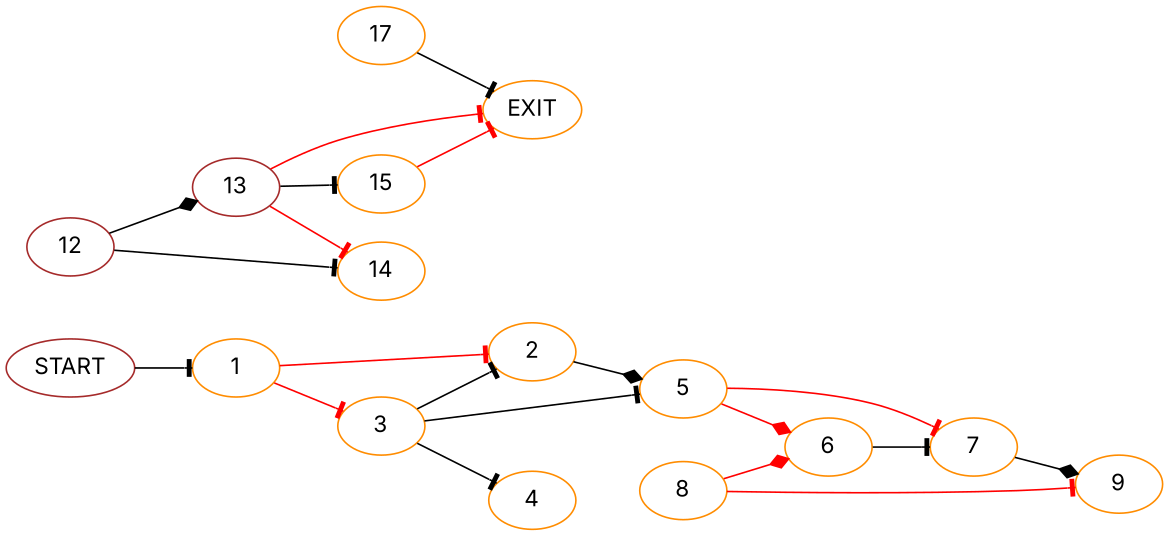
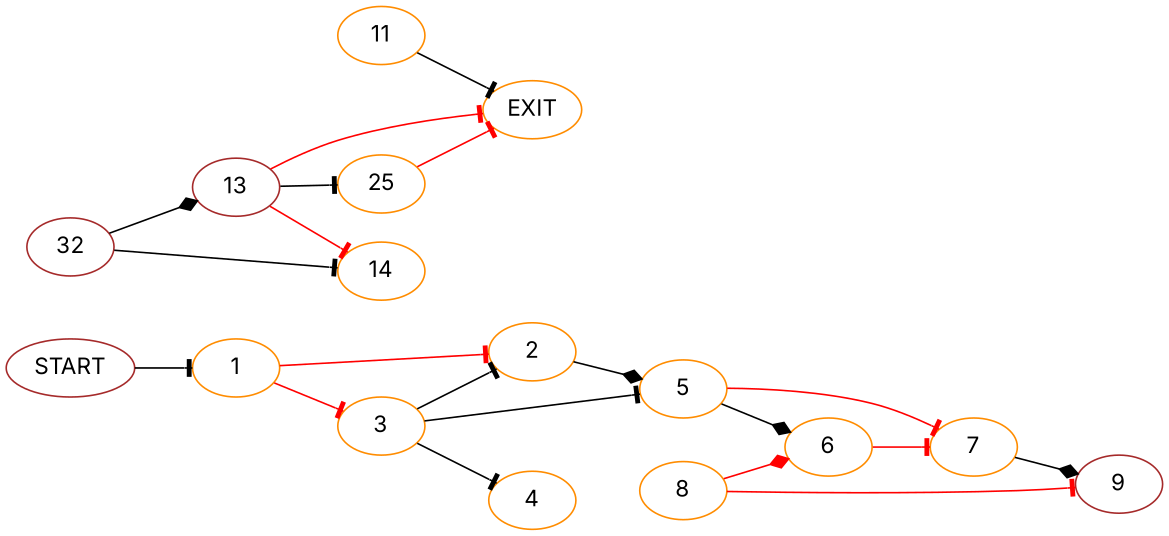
(381, 36) -> (381, 36)
(381, 184) -> (381, 184)
(70, 247) -> (70, 247)
(747, 414) -> (747, 414)
(897, 447) -> (897, 447)
(1119, 484) -> (1119, 484)
